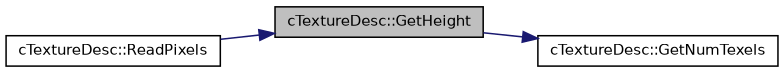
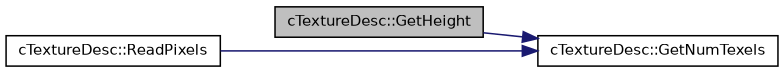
(240, 37) -> (371, 51)
